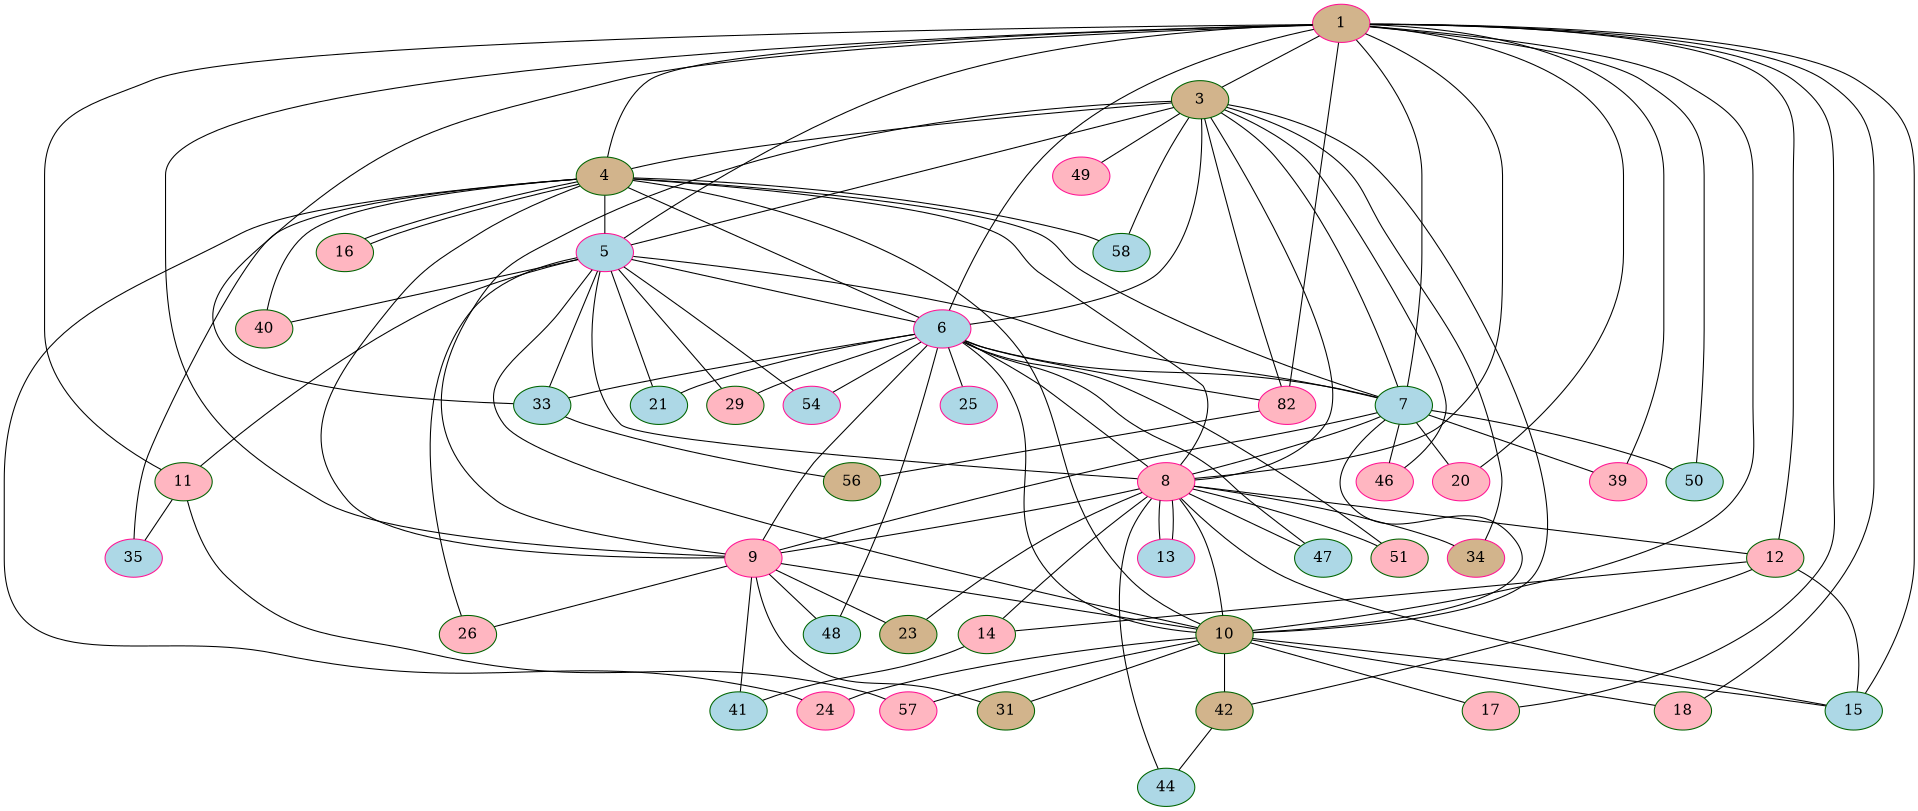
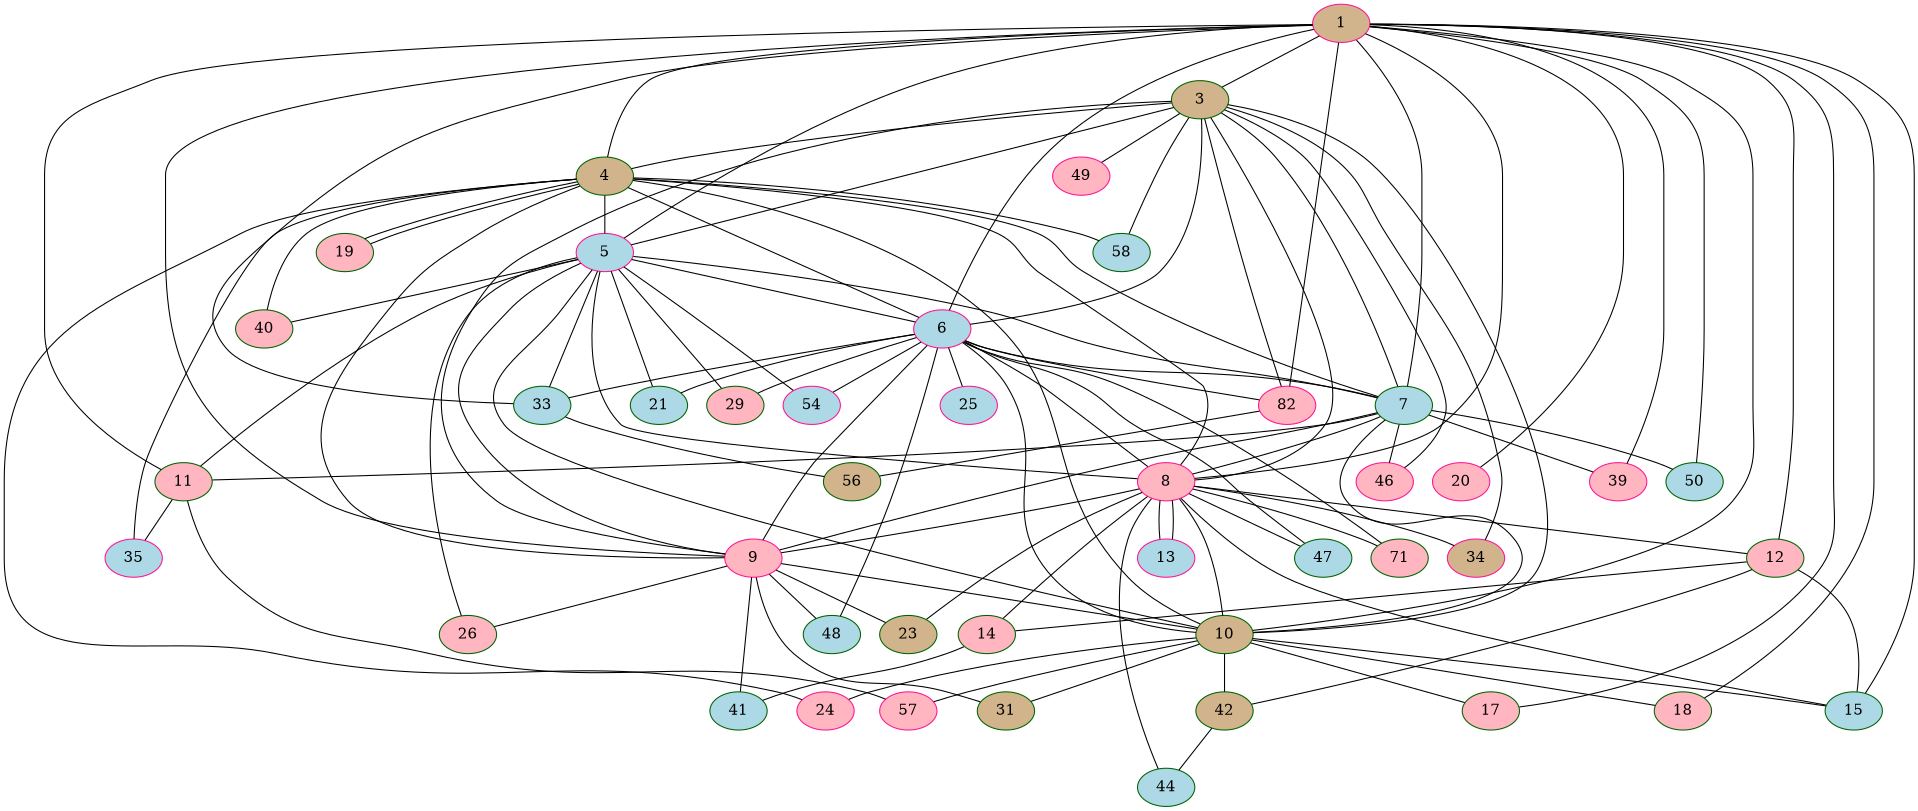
(345, 253) -> (345, 253)
(1436, 448) -> (796, 460)
none -> (492, 455)
(1400, 558) -> (1400, 558)
